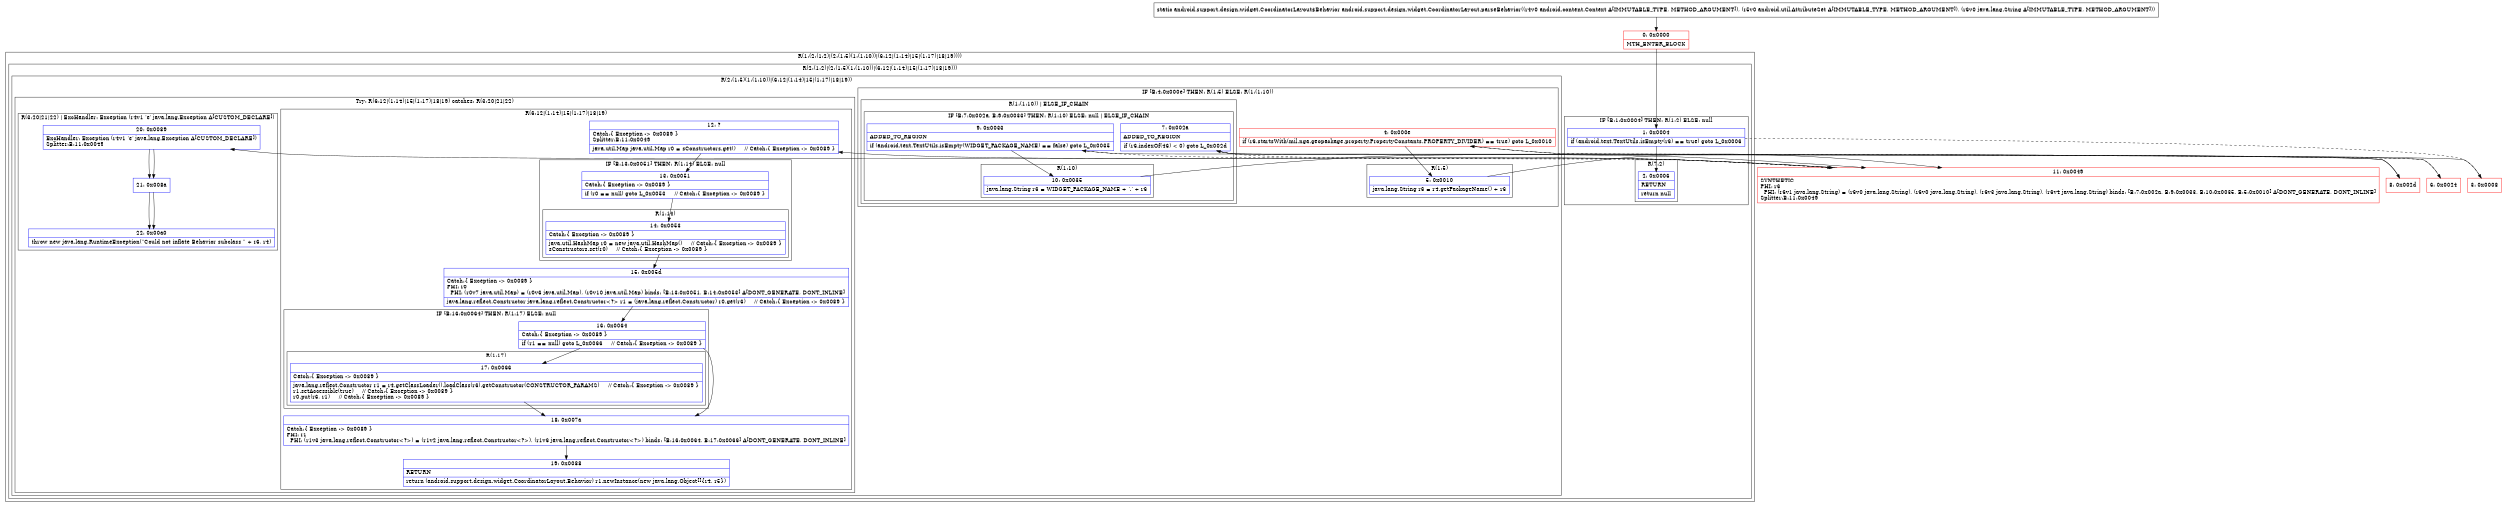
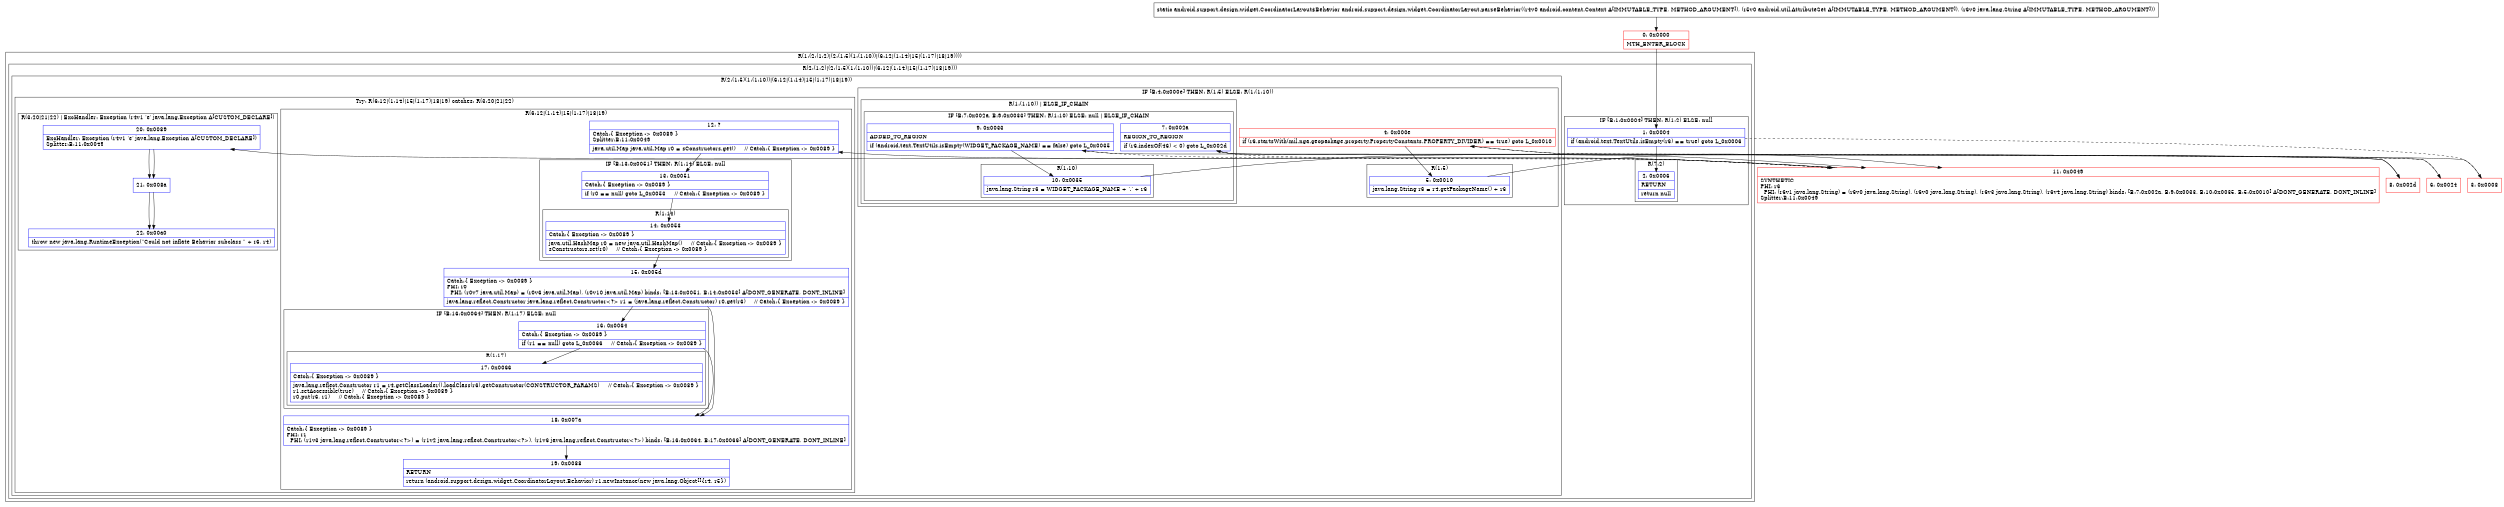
(1152, 137) -> (1154, 137)
(537, 411) -> (715, 362)
